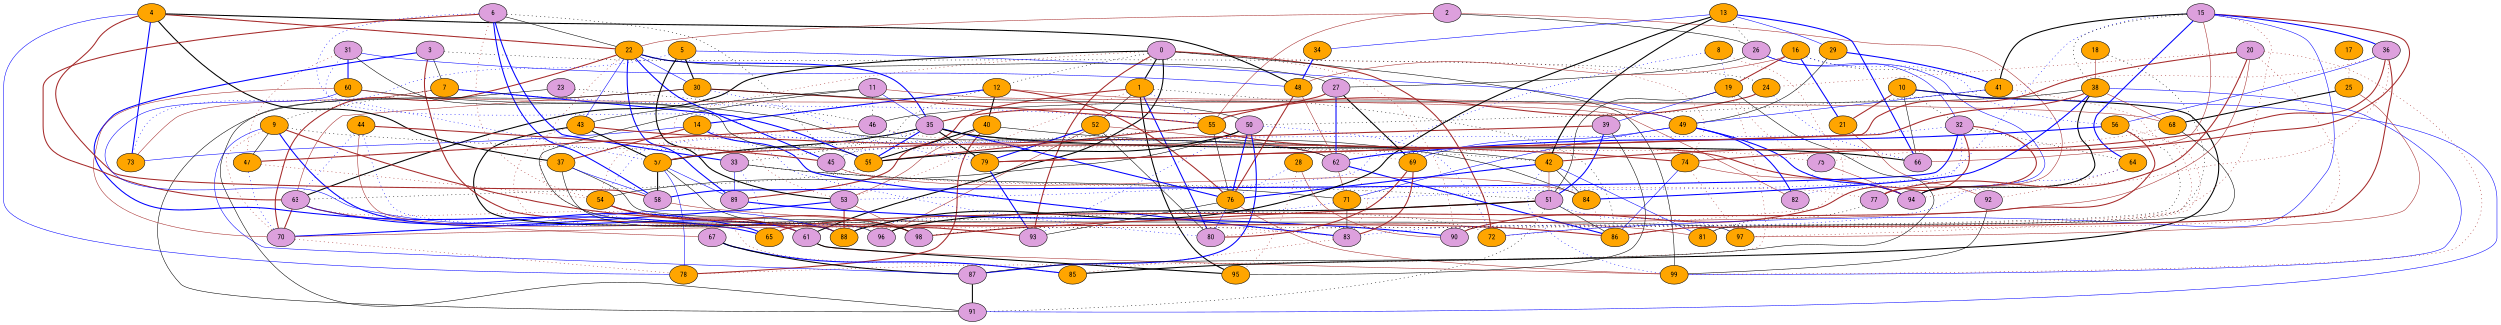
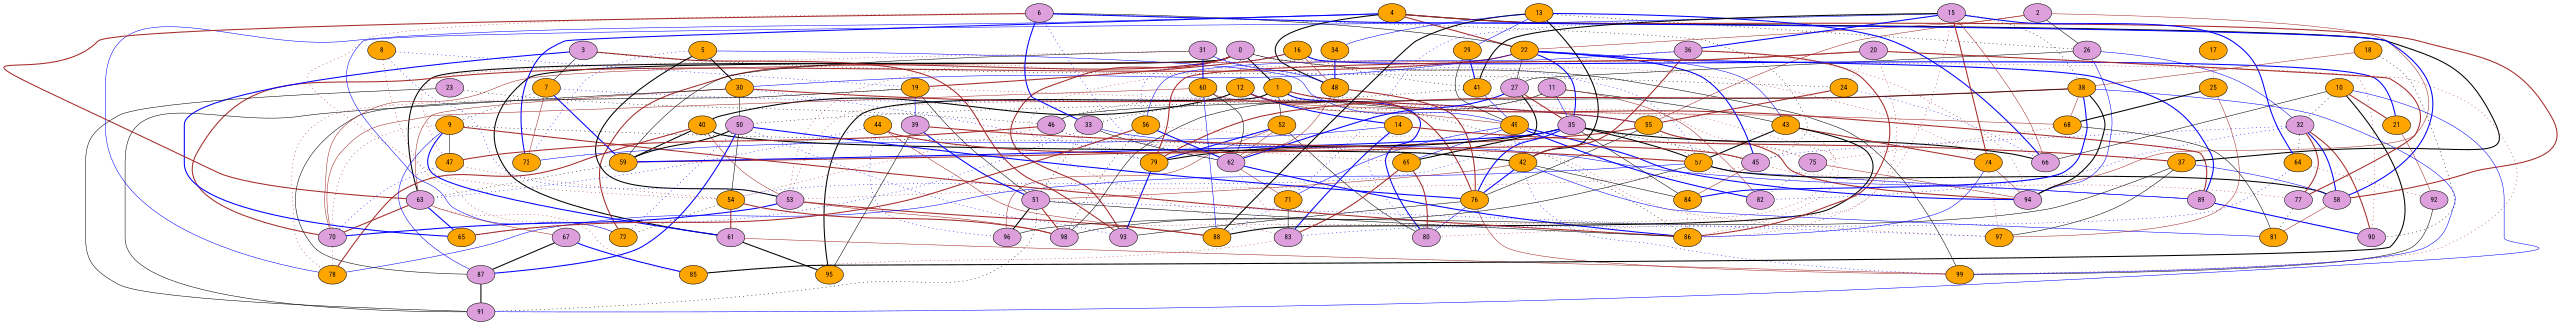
(1268, 143) -> (1111, 149)
(1299, 163) -> none
(1041, 182) -> (1158, 148)
